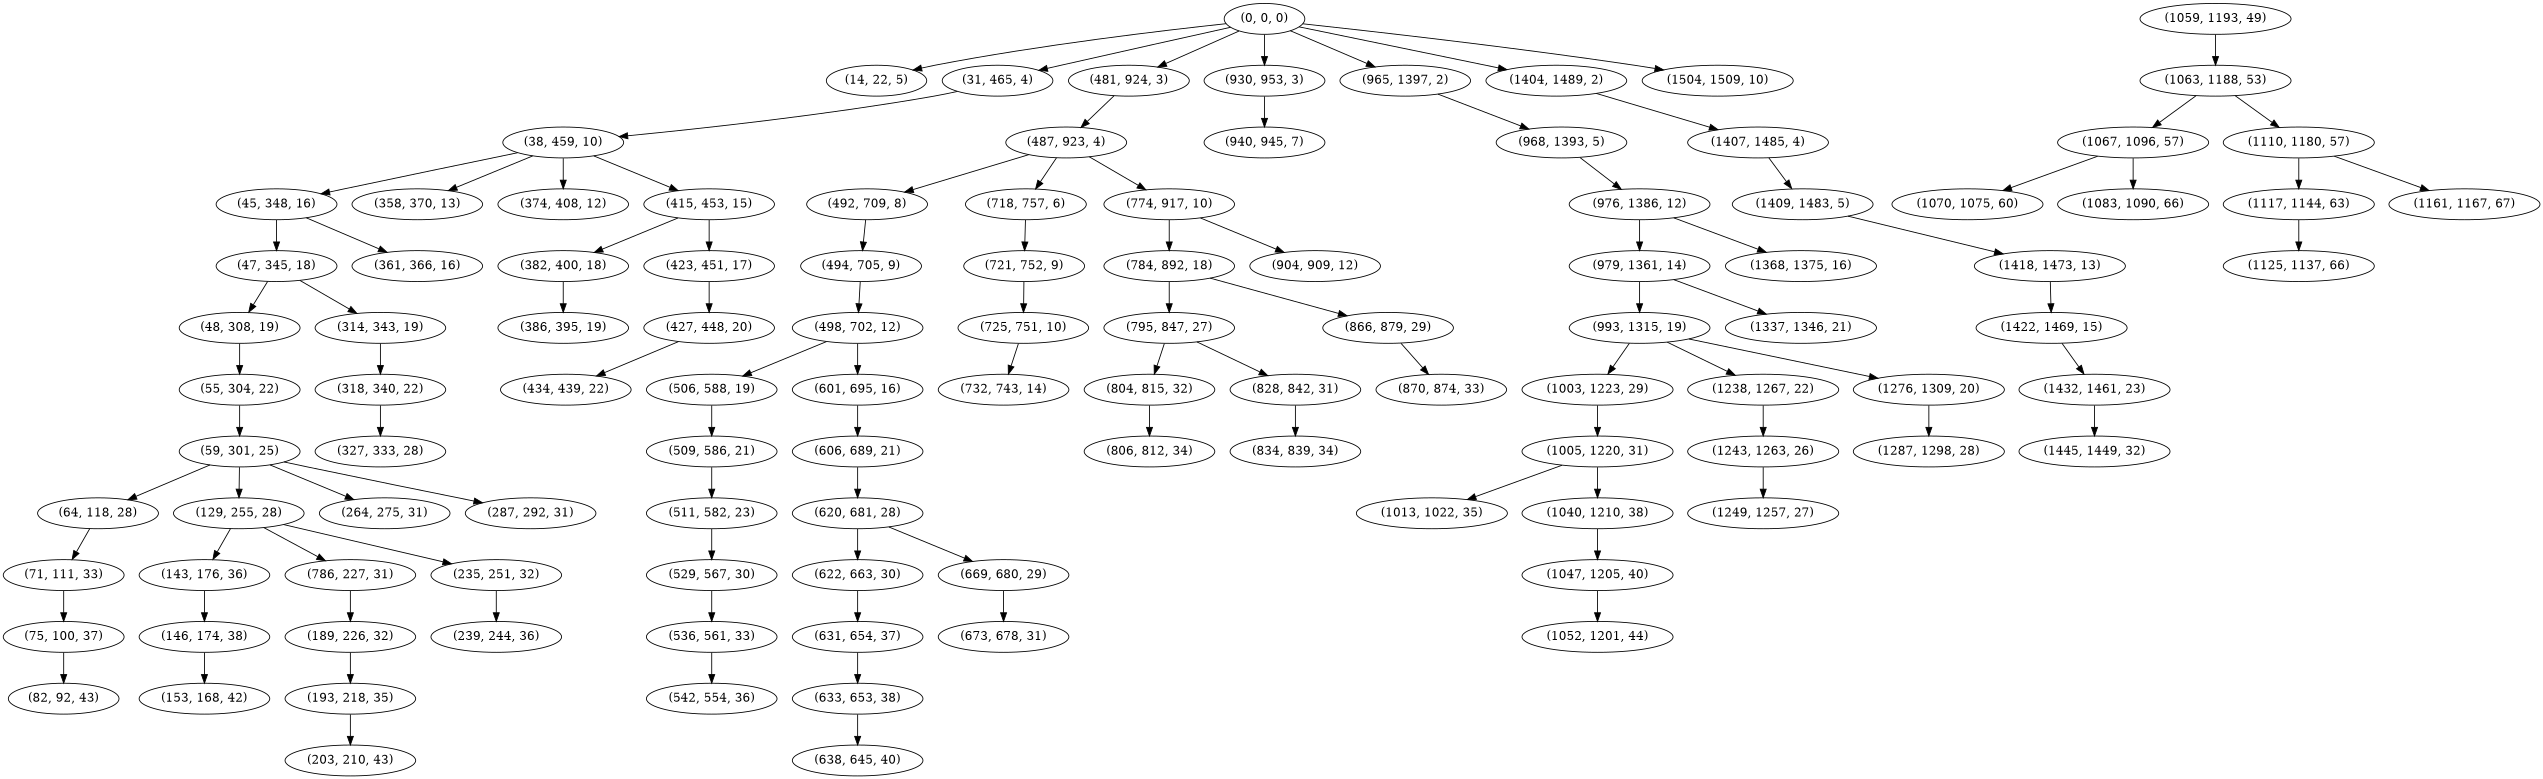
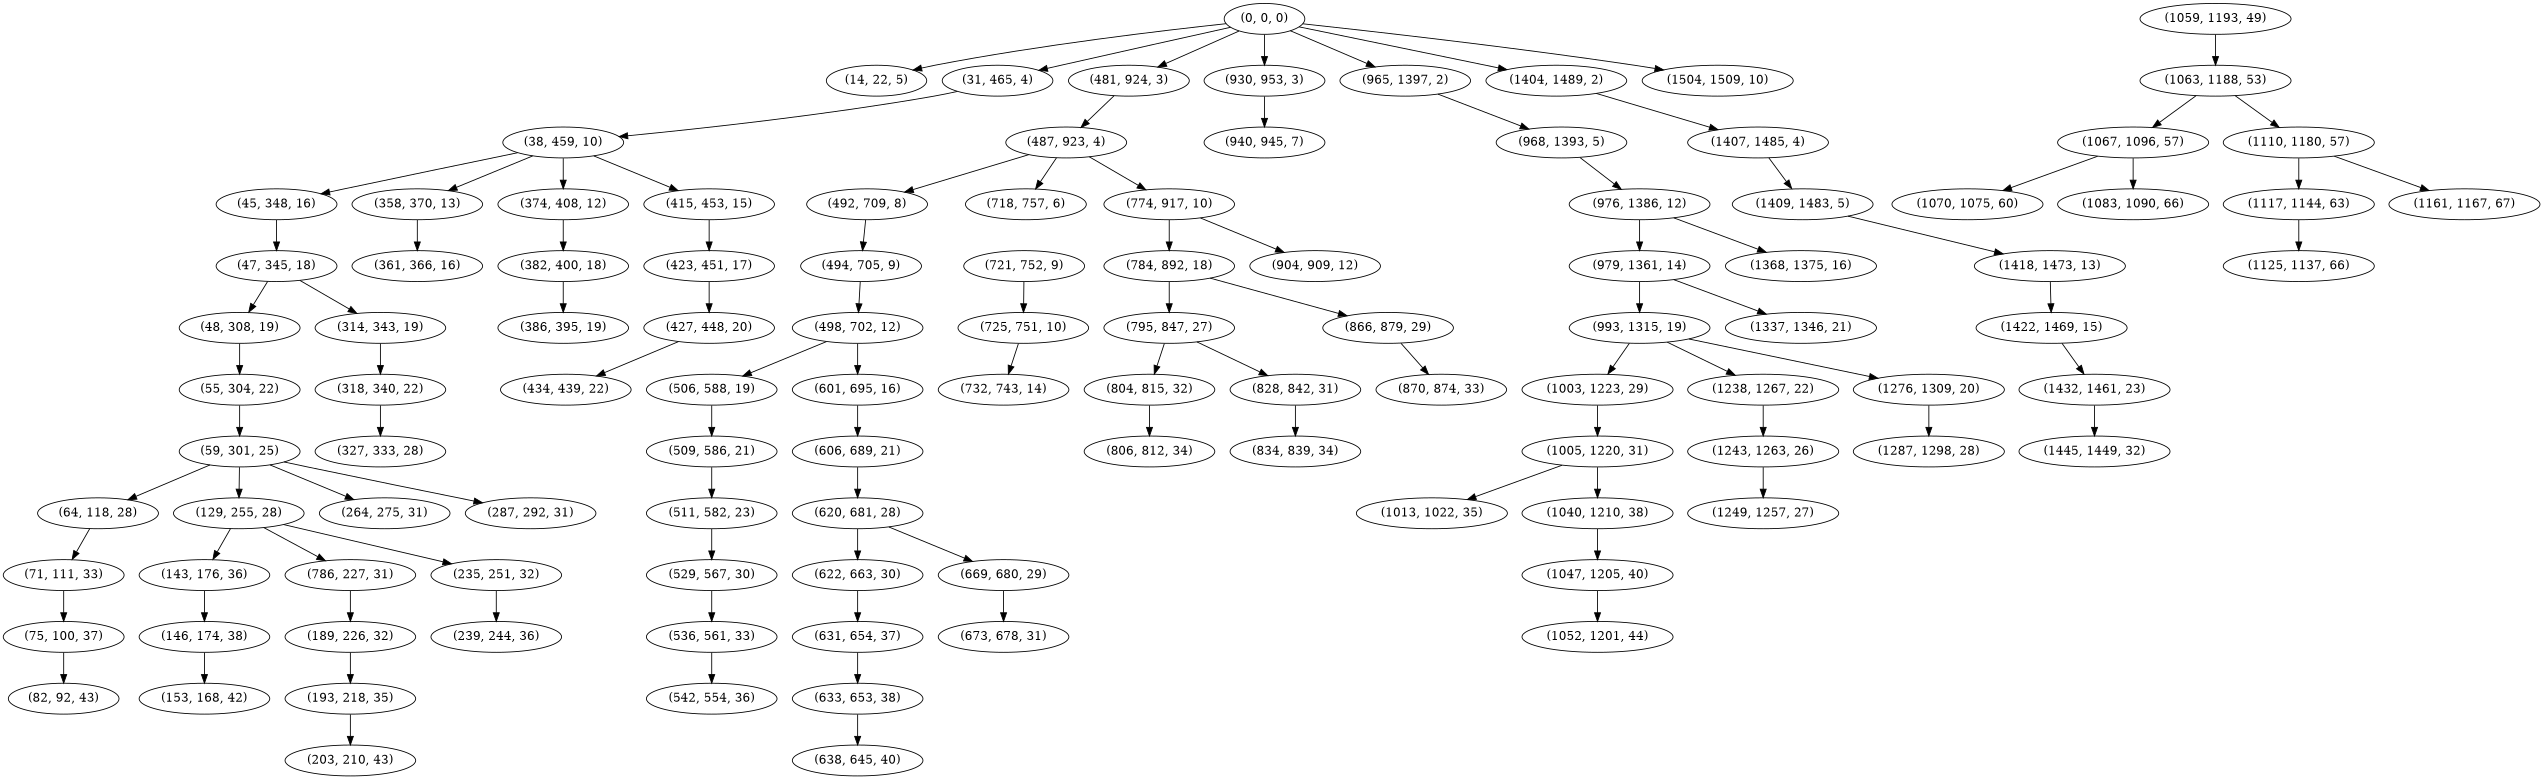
(1025, 231) -> none
(343, 233) -> (417, 231)
(640, 234) -> (563, 231)
